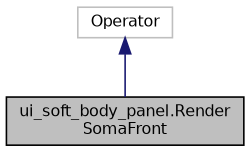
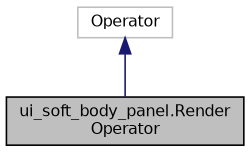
(125, 121) -> (125, 121)
